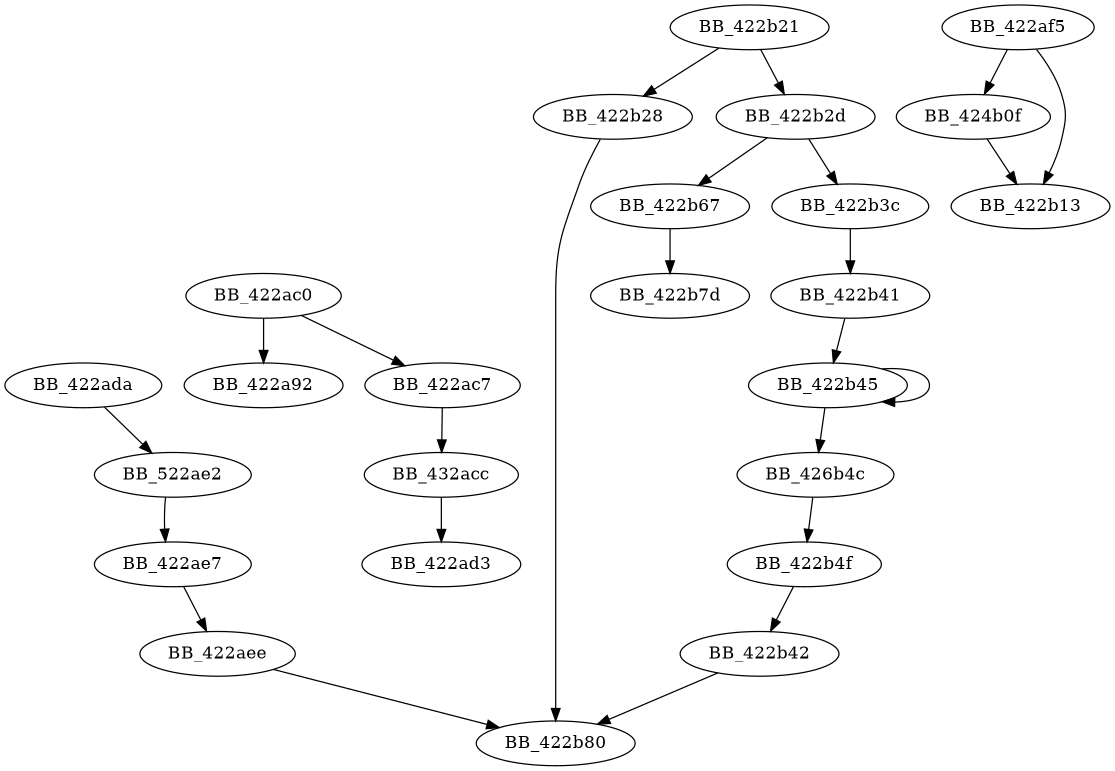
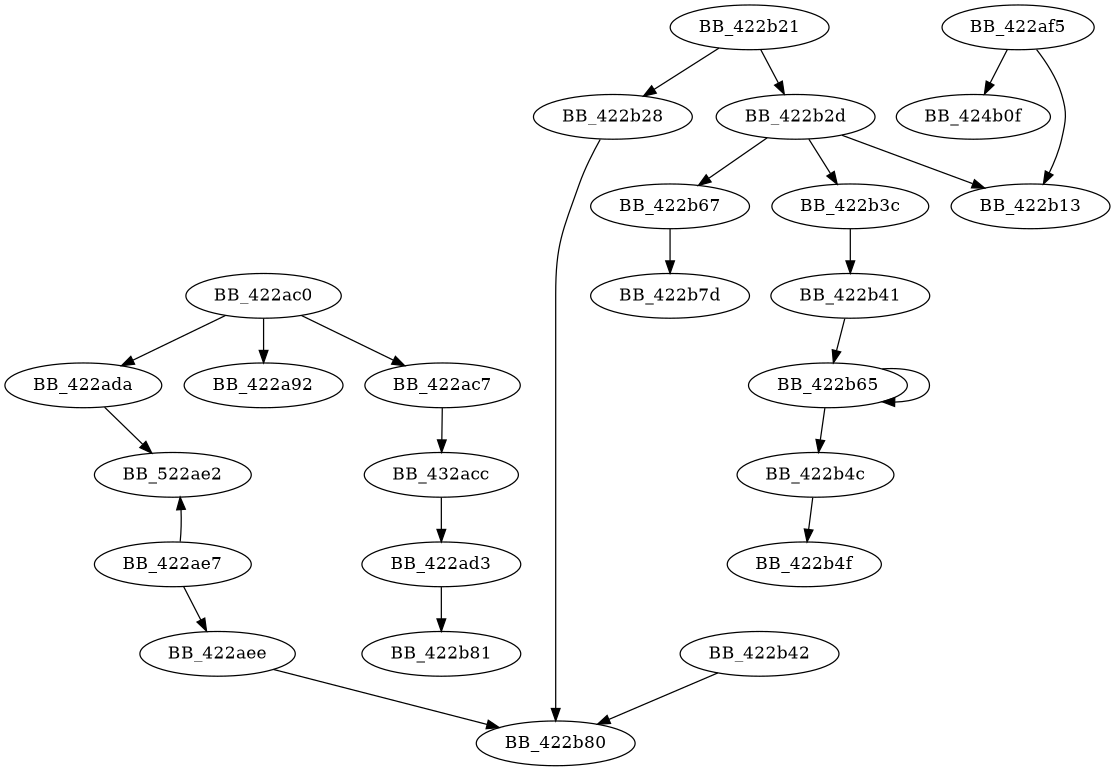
(999, 156) -> (907, 159)
none -> (179, 338)
(828, 385) -> (828, 385)
(815, 475) -> (815, 475)
(165, 513) -> (181, 526)
(785, 603) -> none
none -> (441, 654)
